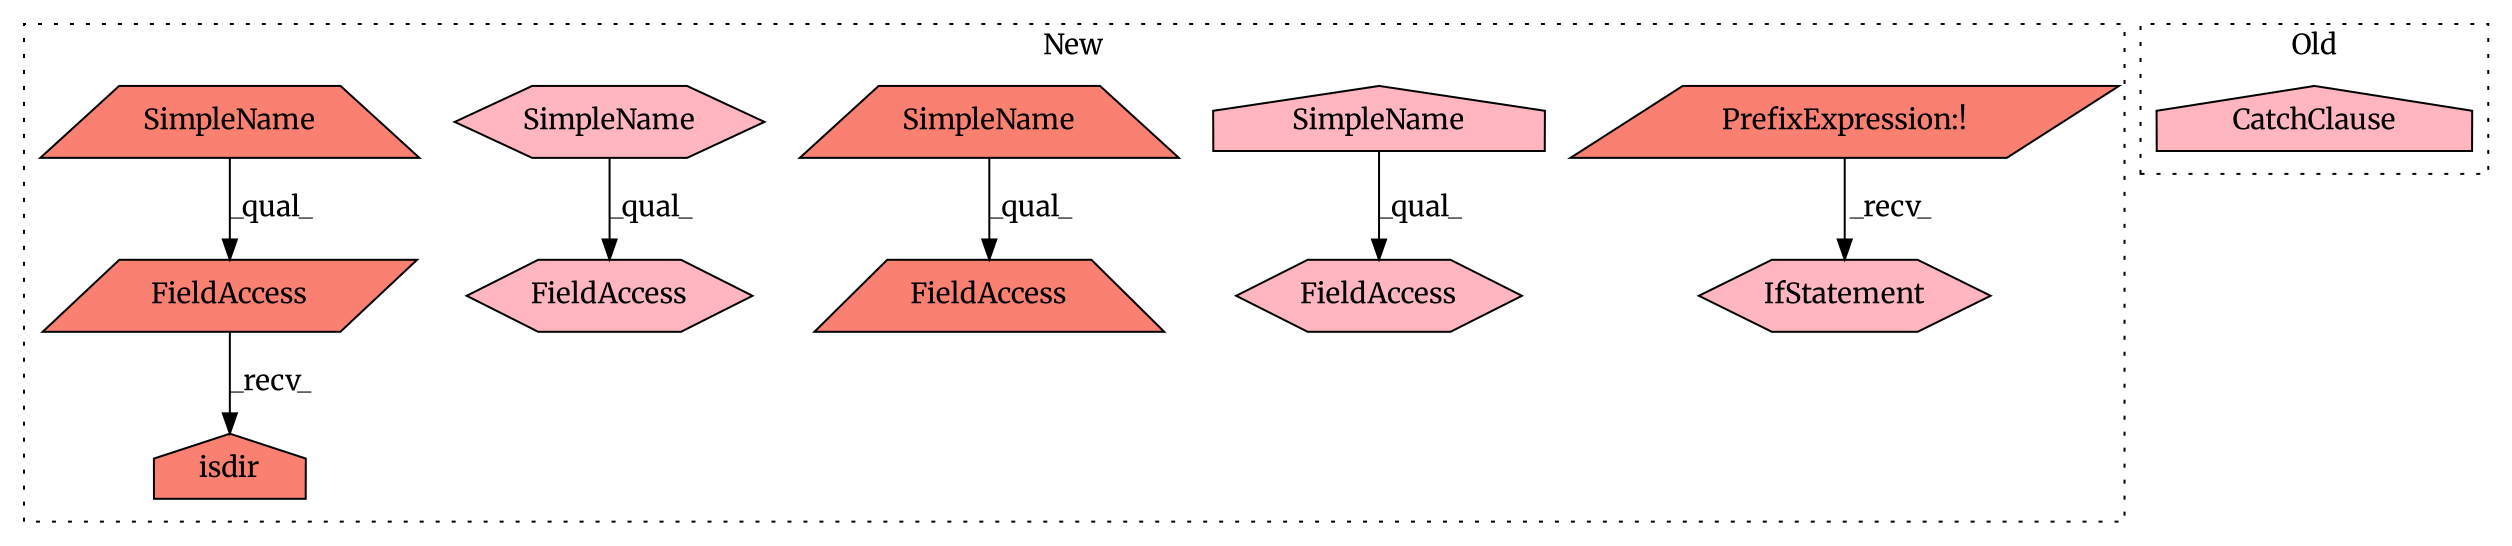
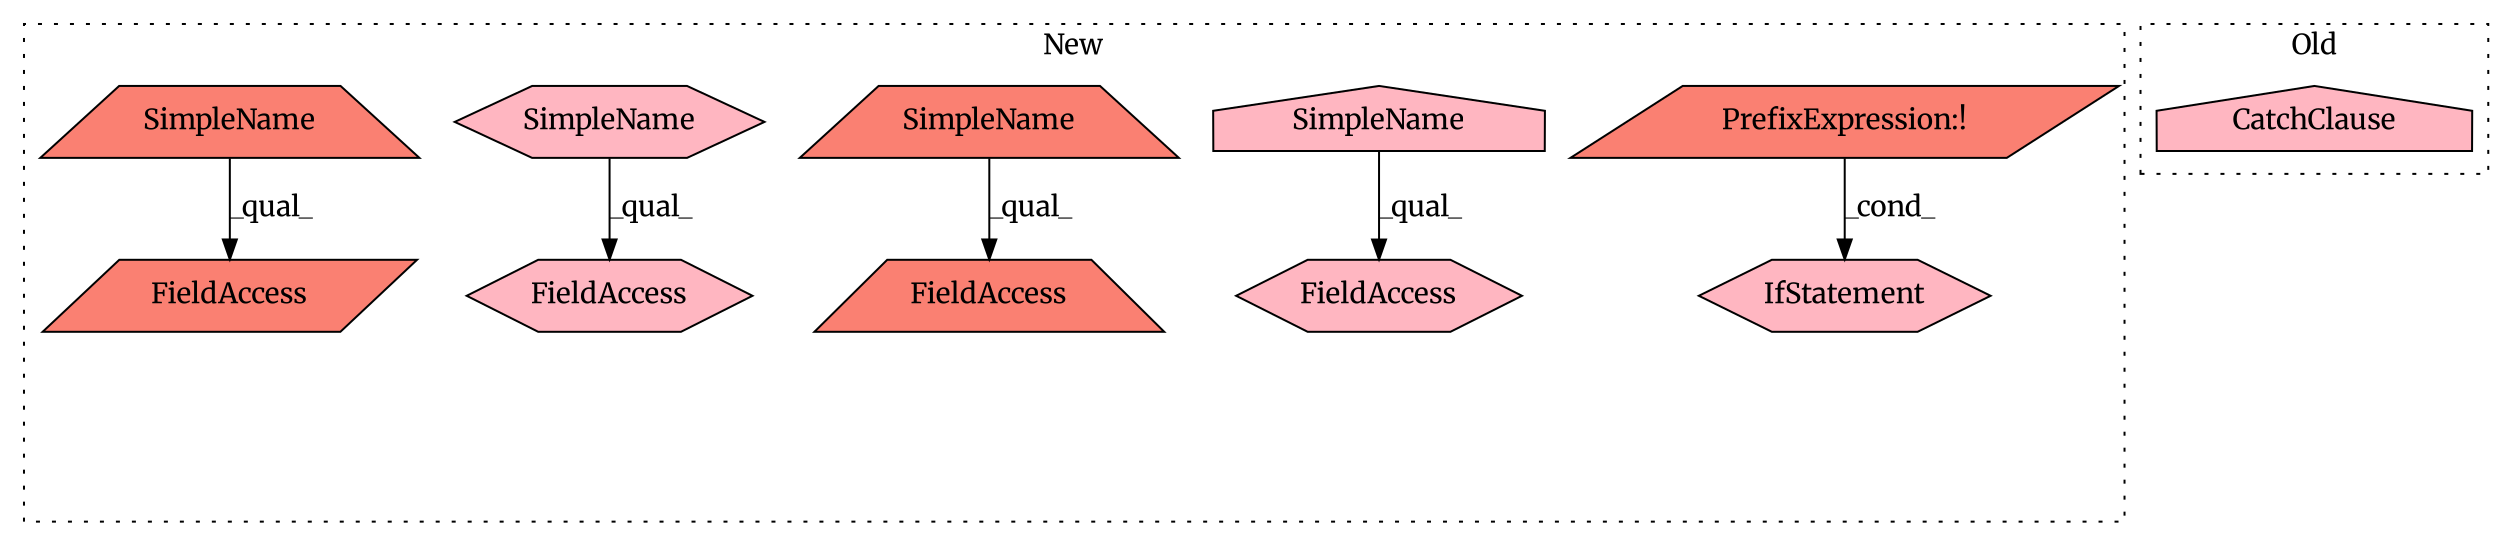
(1891, 209) -> (1891, 209)
(230, 470) -> none
